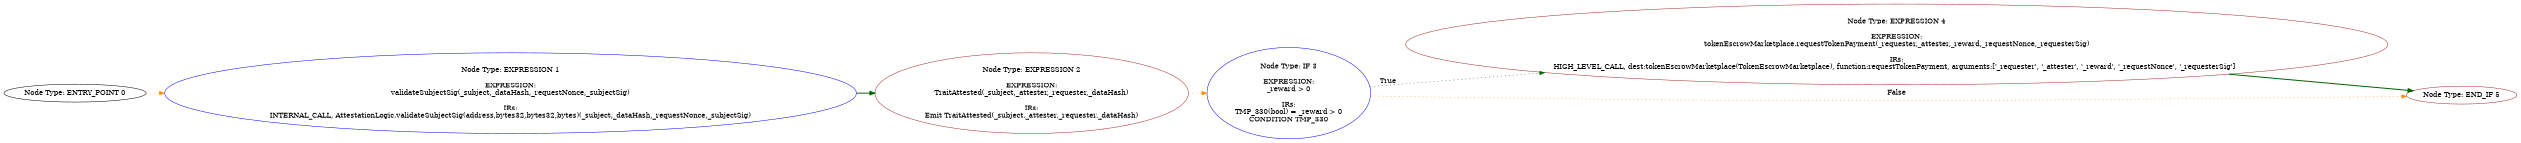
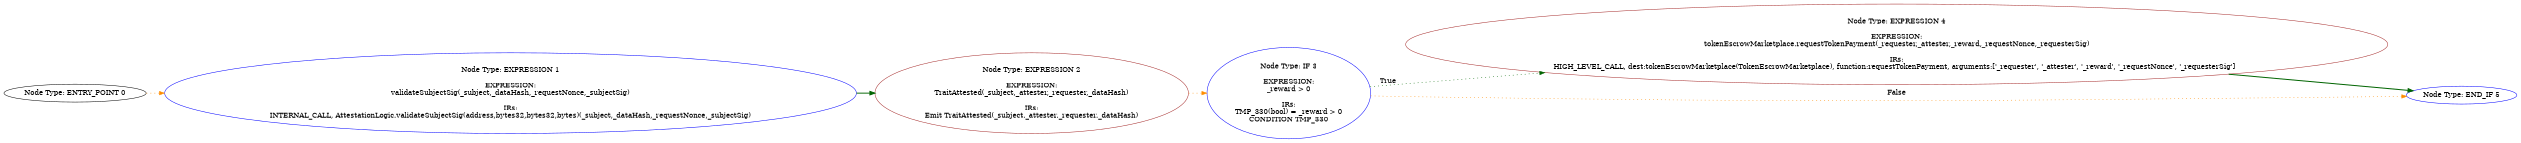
(2462, 95) -> (2462, 95)
